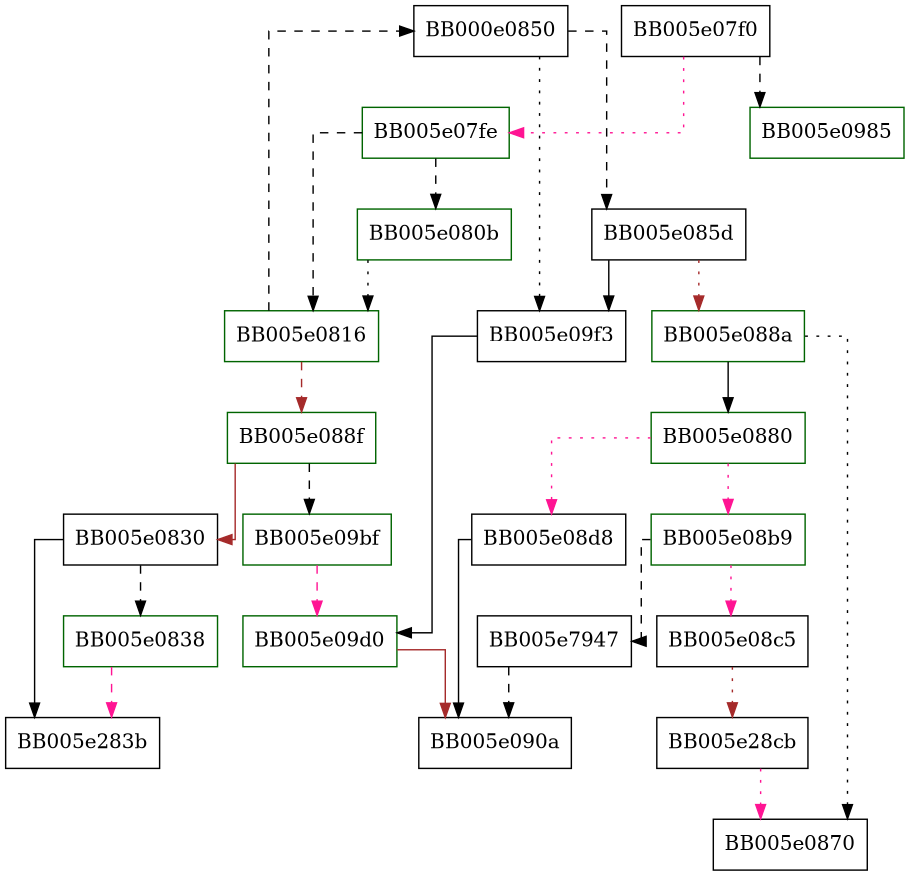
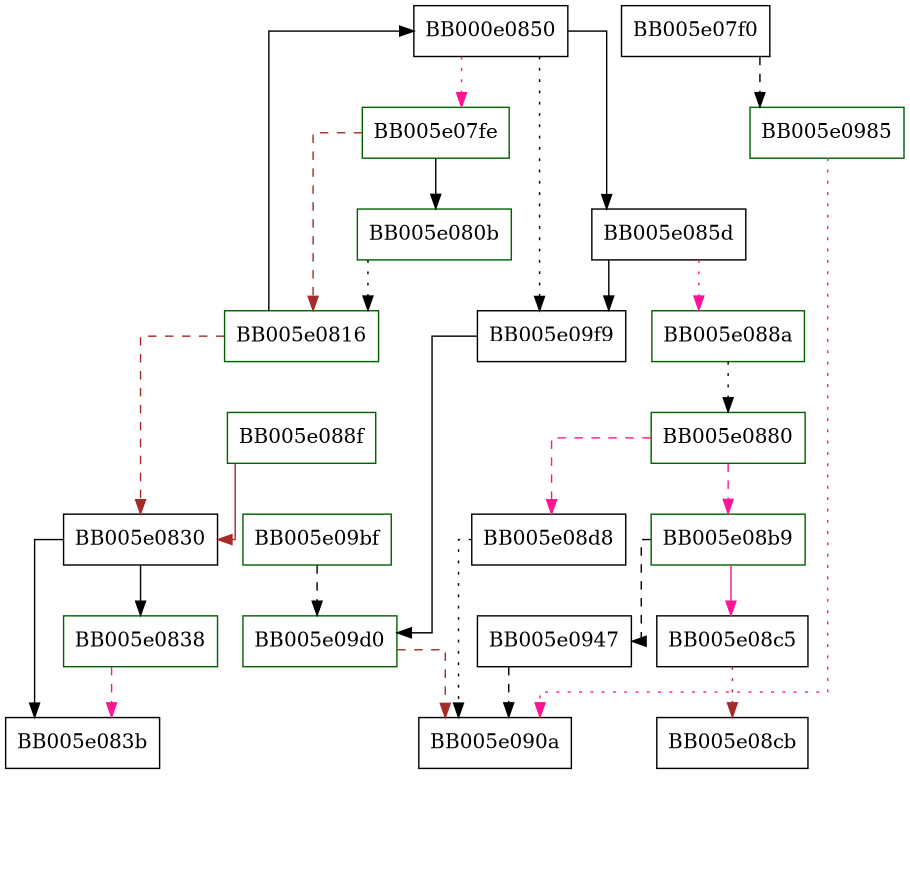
(607, 94) -> (607, 94)
(269, 105) -> (269, 105)
(642, 133) -> (462, 75)
(436, 176) -> (436, 176)
(313, 190) -> (313, 190)
(699, 278) -> (699, 278)
(552, 336) -> (552, 336)
(302, 380) -> (141, 376)
(728, 380) -> (728, 380)
(570, 438) -> (570, 438)
(309, 481) -> none
(728, 481) -> (728, 481)
none -> (828, 574)
(141, 583) -> (141, 583)
(317, 583) -> (317, 583)
(731, 583) -> (731, 583)
(459, 615) -> (459, 615)
(554, 641) -> (554, 641)
(445, 653) -> (445, 653)
(83, 743) -> (83, 743)
(732, 743) -> (732, 743)
(790, 845) -> none
